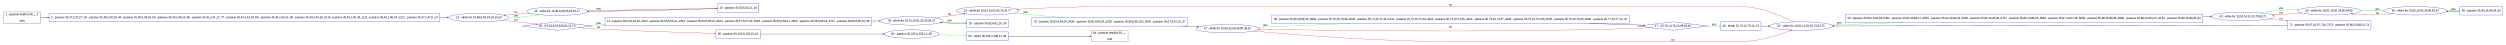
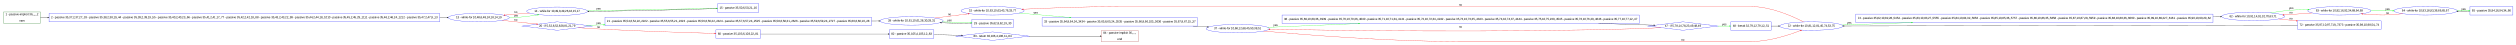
(652, 10) -> (652, 10)
(912, 34) -> (912, 34)
(952, 35) -> (948, 35)
(987, 36) -> (993, 36)
